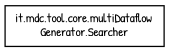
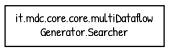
(85, 26) -> (85, 26)
